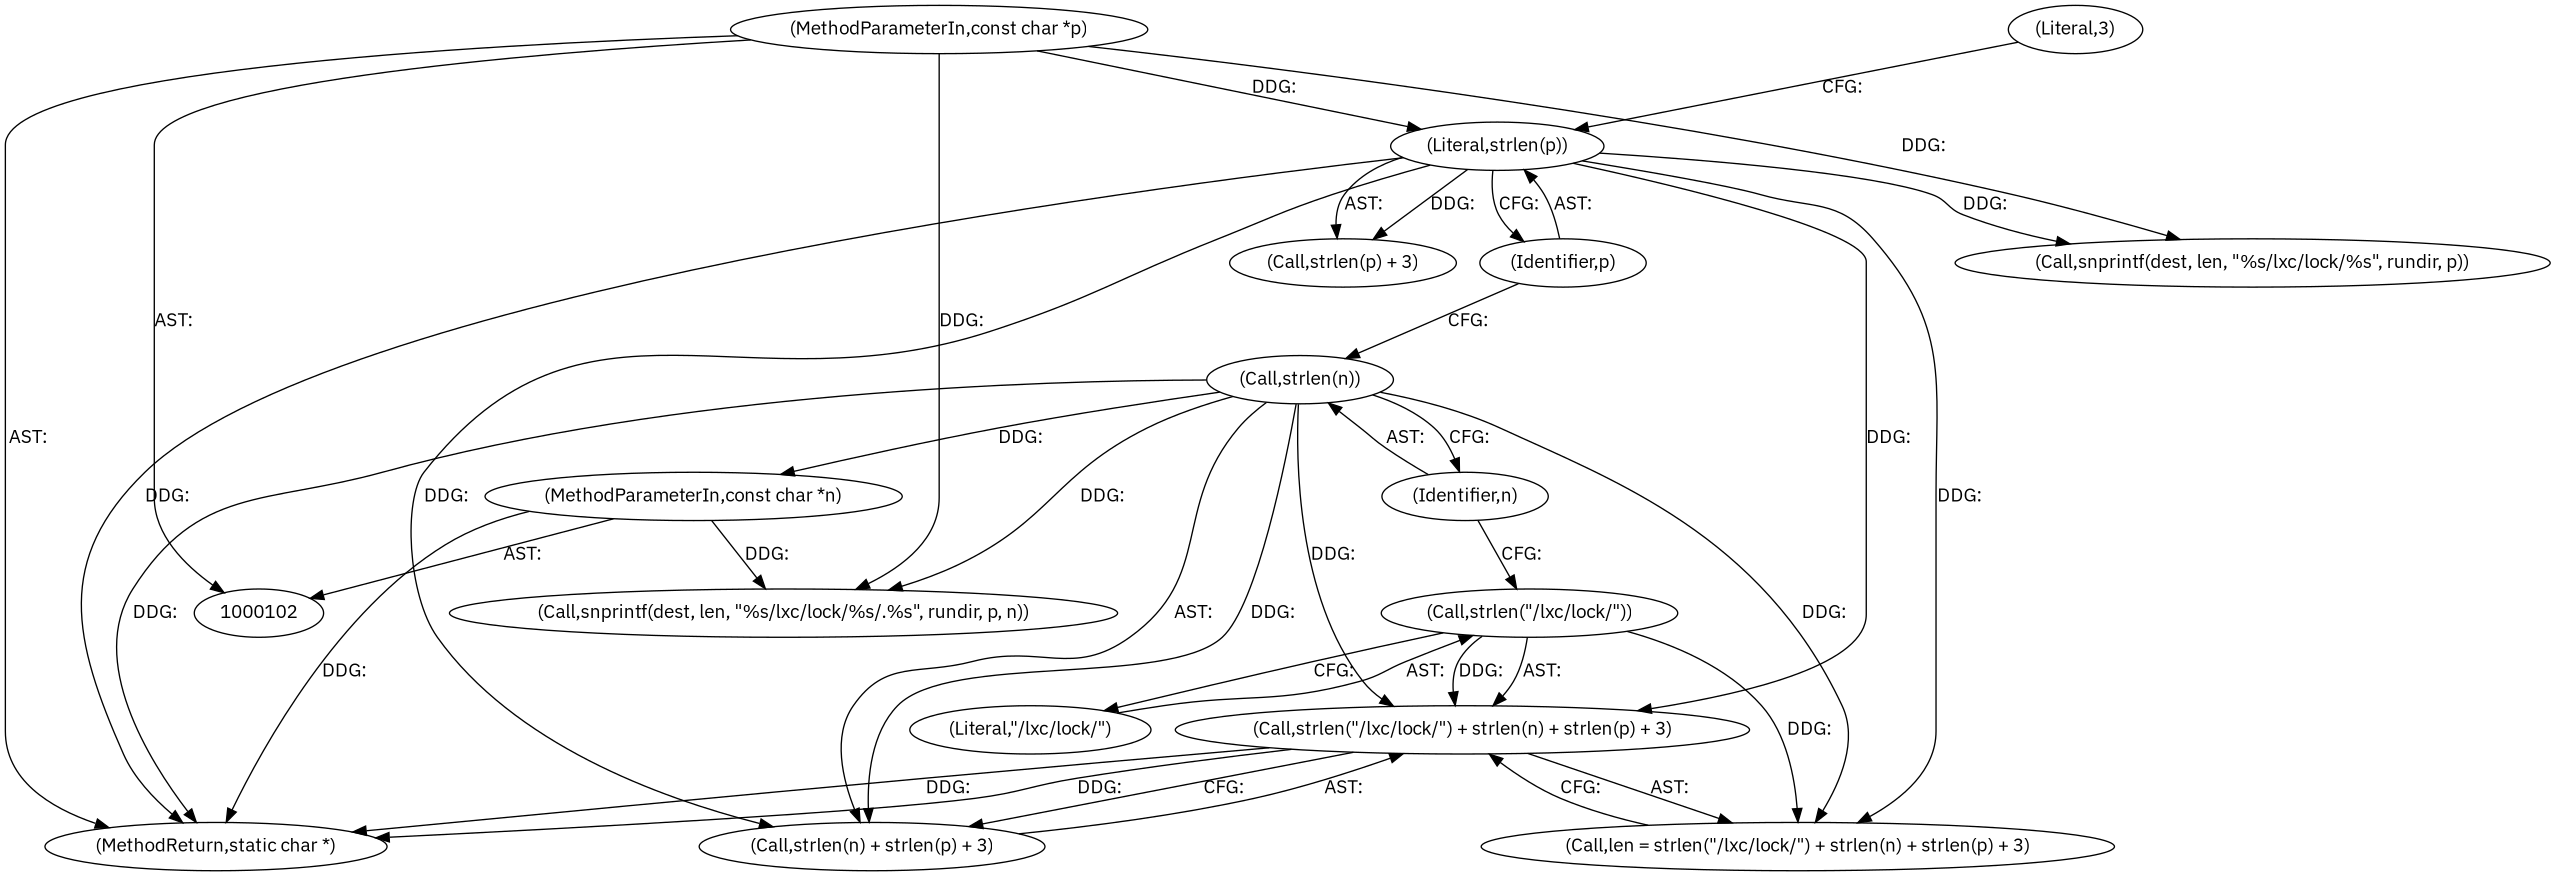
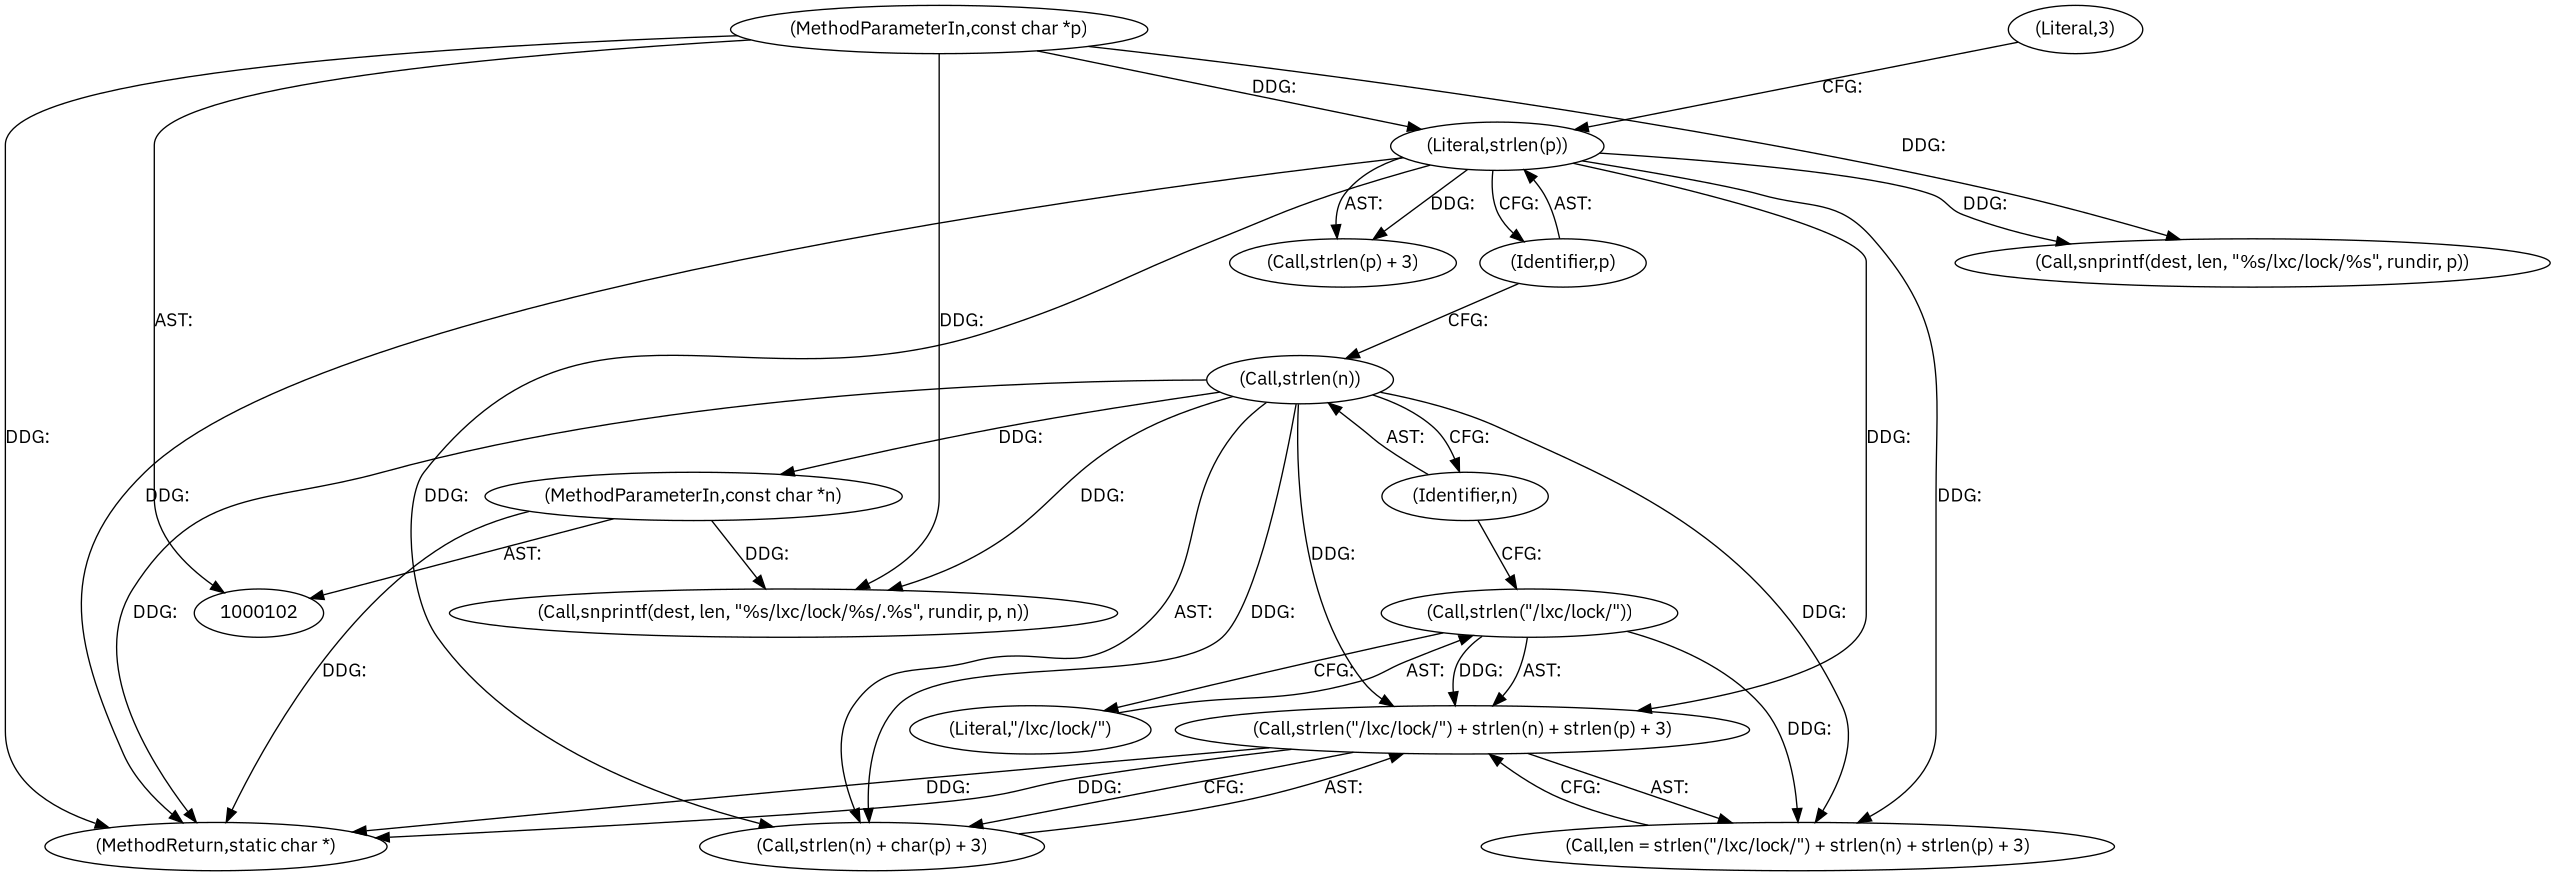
(30, 438) -> (30, 438)
(872, 847) -> (872, 847)
